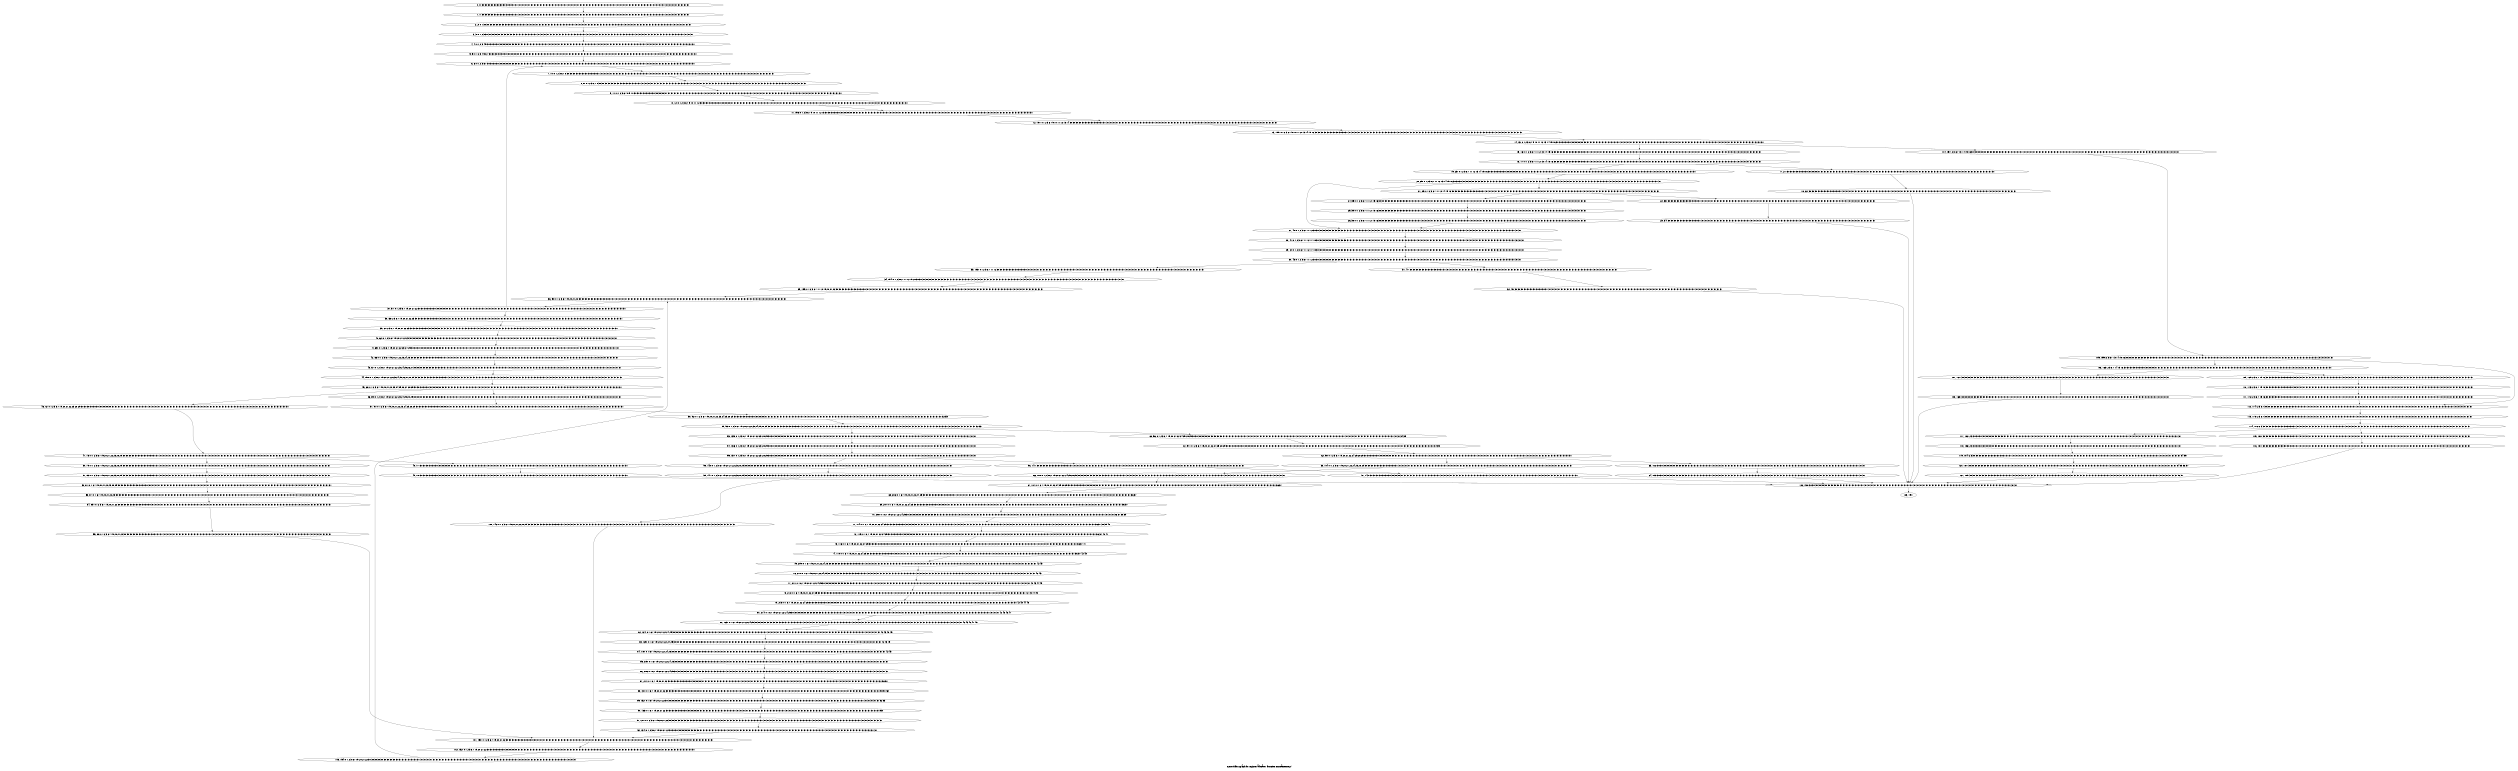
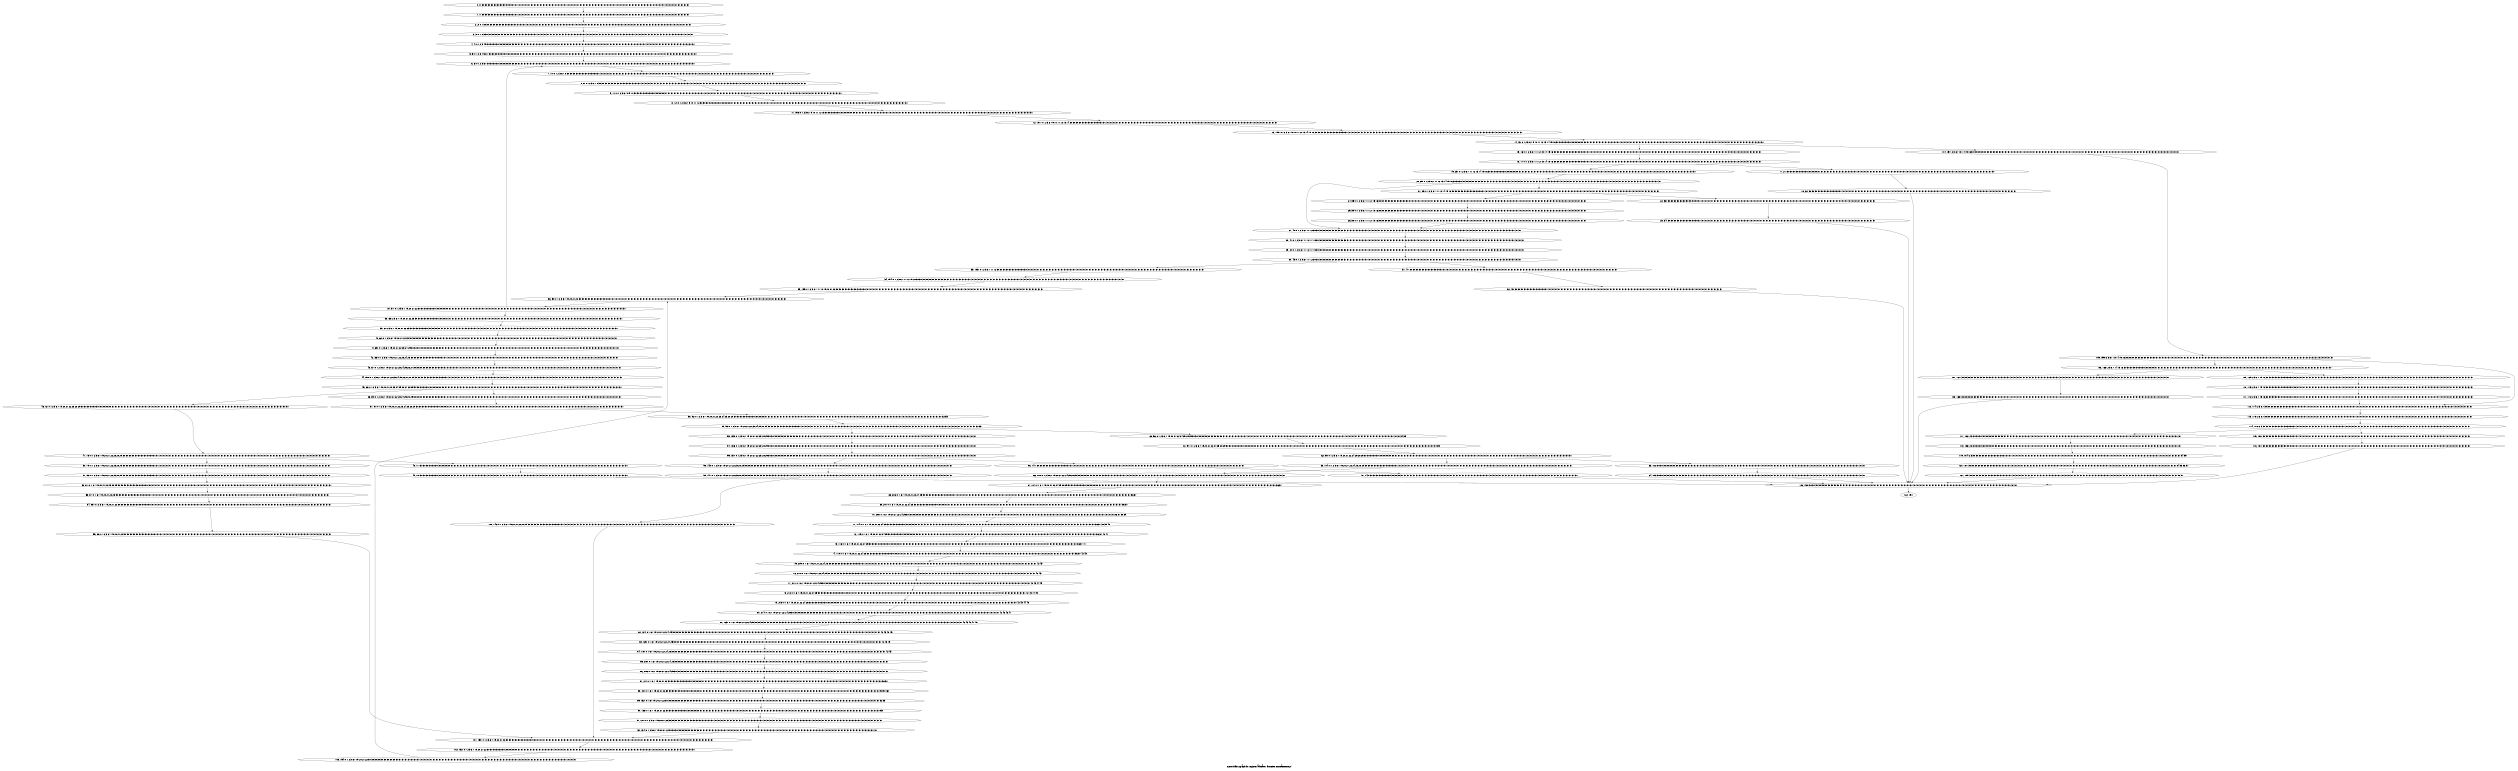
(1909, 495) -> (1909, 495)
